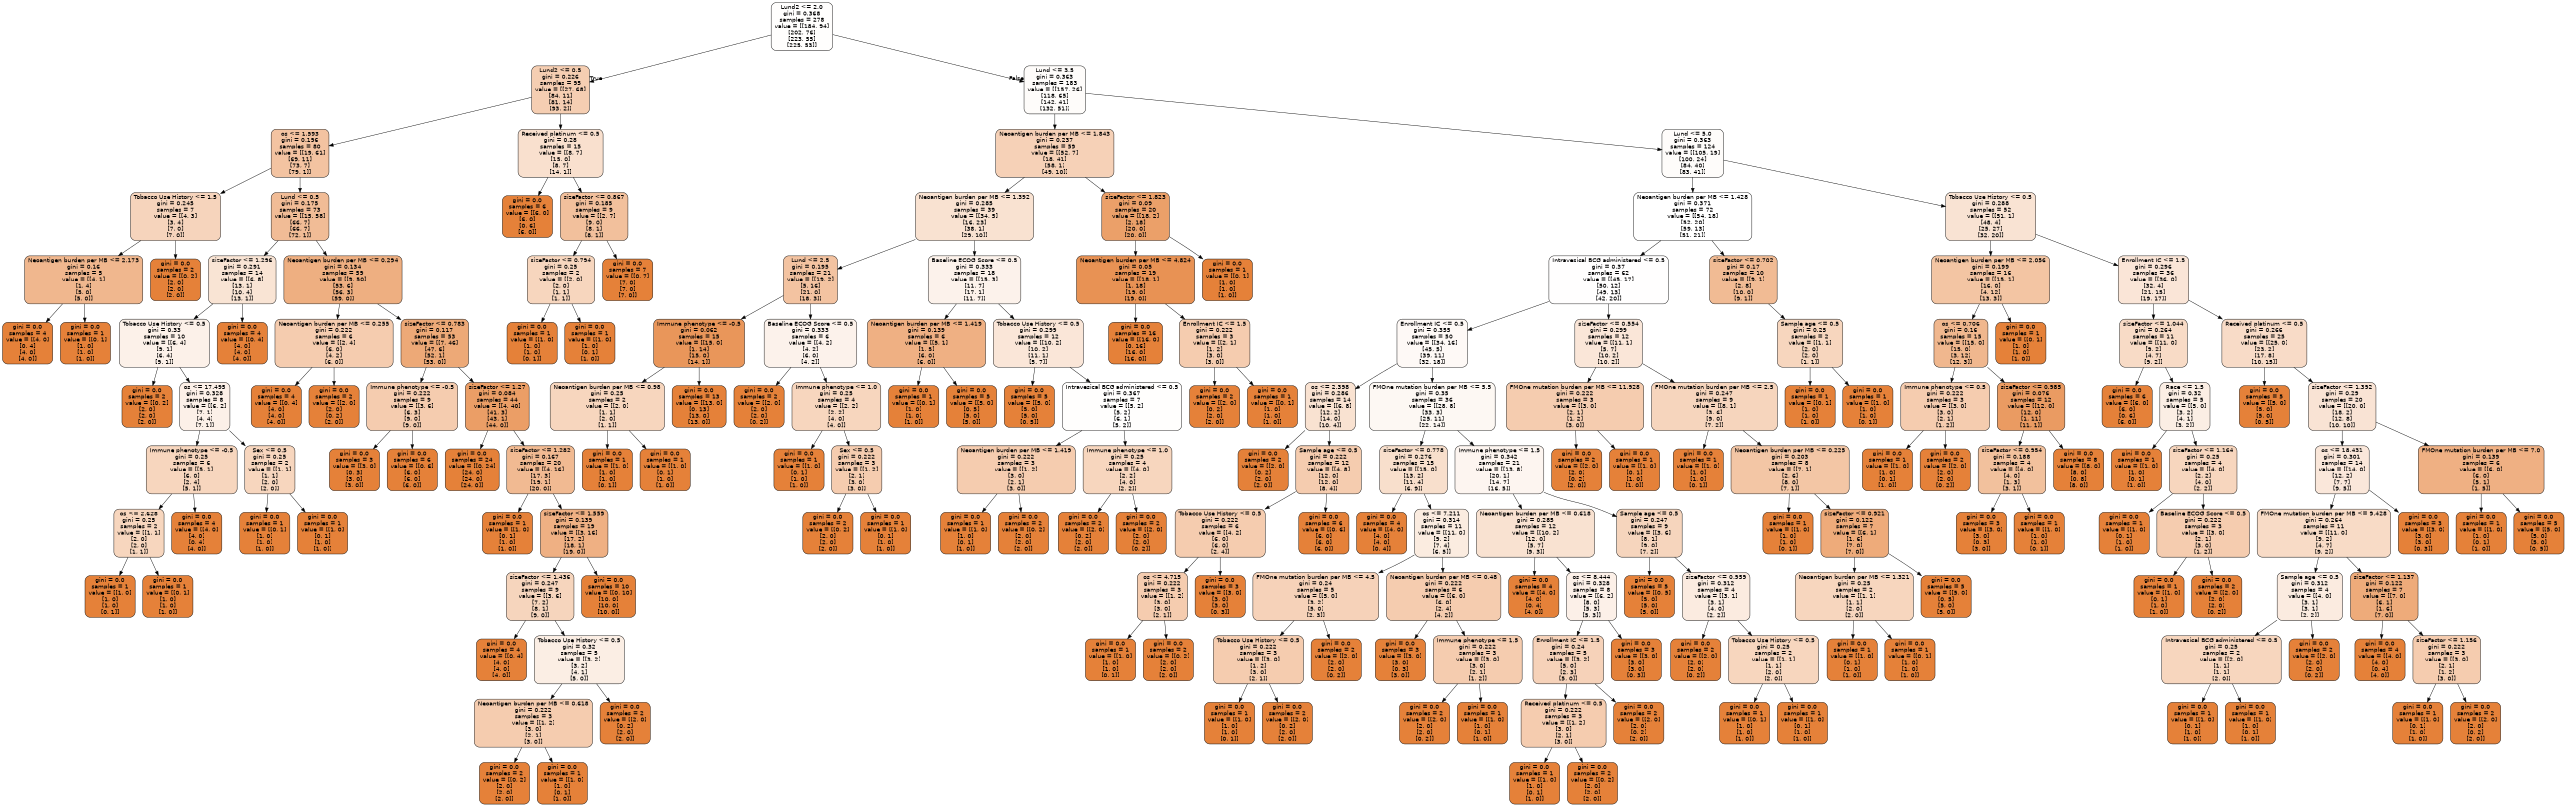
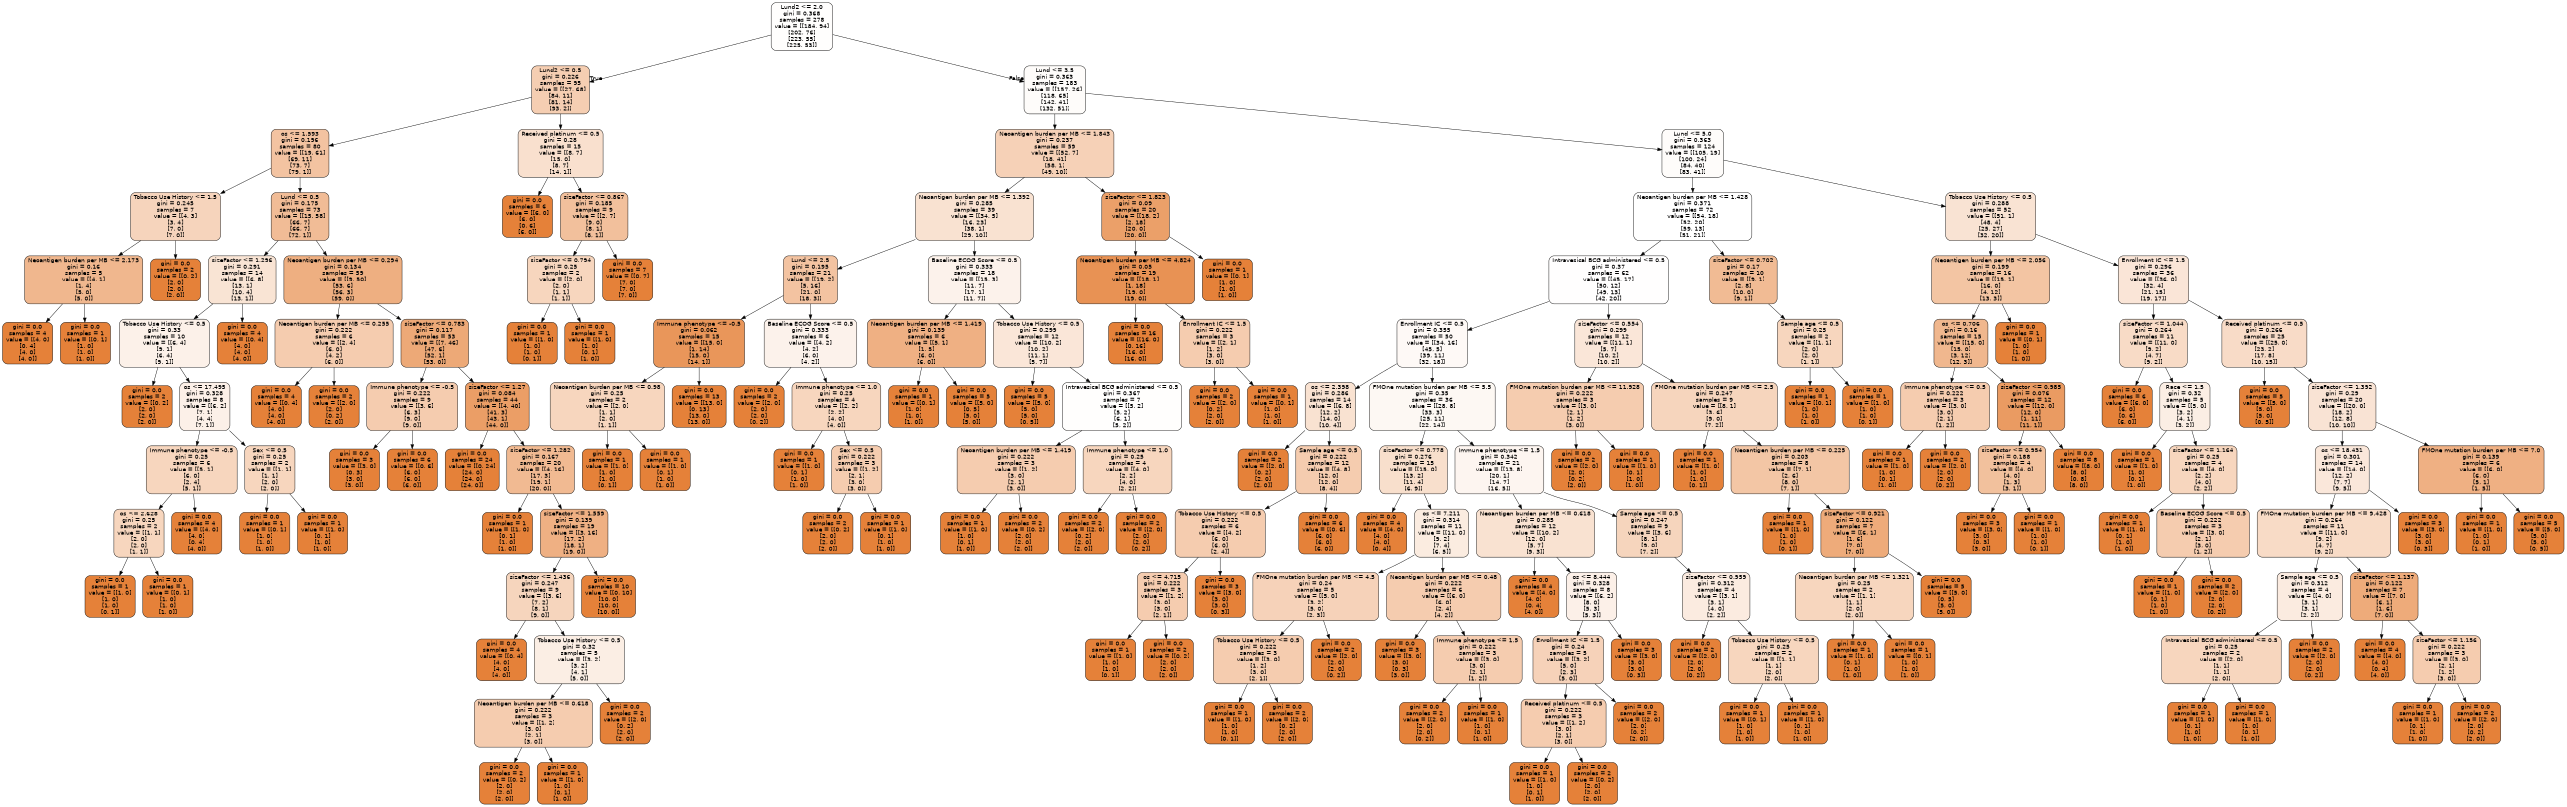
(1649, 596) -> none
